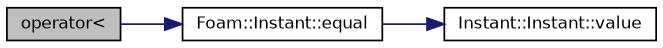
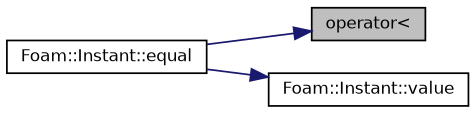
(143, 24) -> (251, 39)
(550, 24) -> (369, 90)
